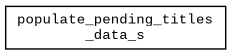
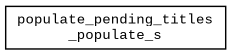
(116, 28) -> (116, 28)
